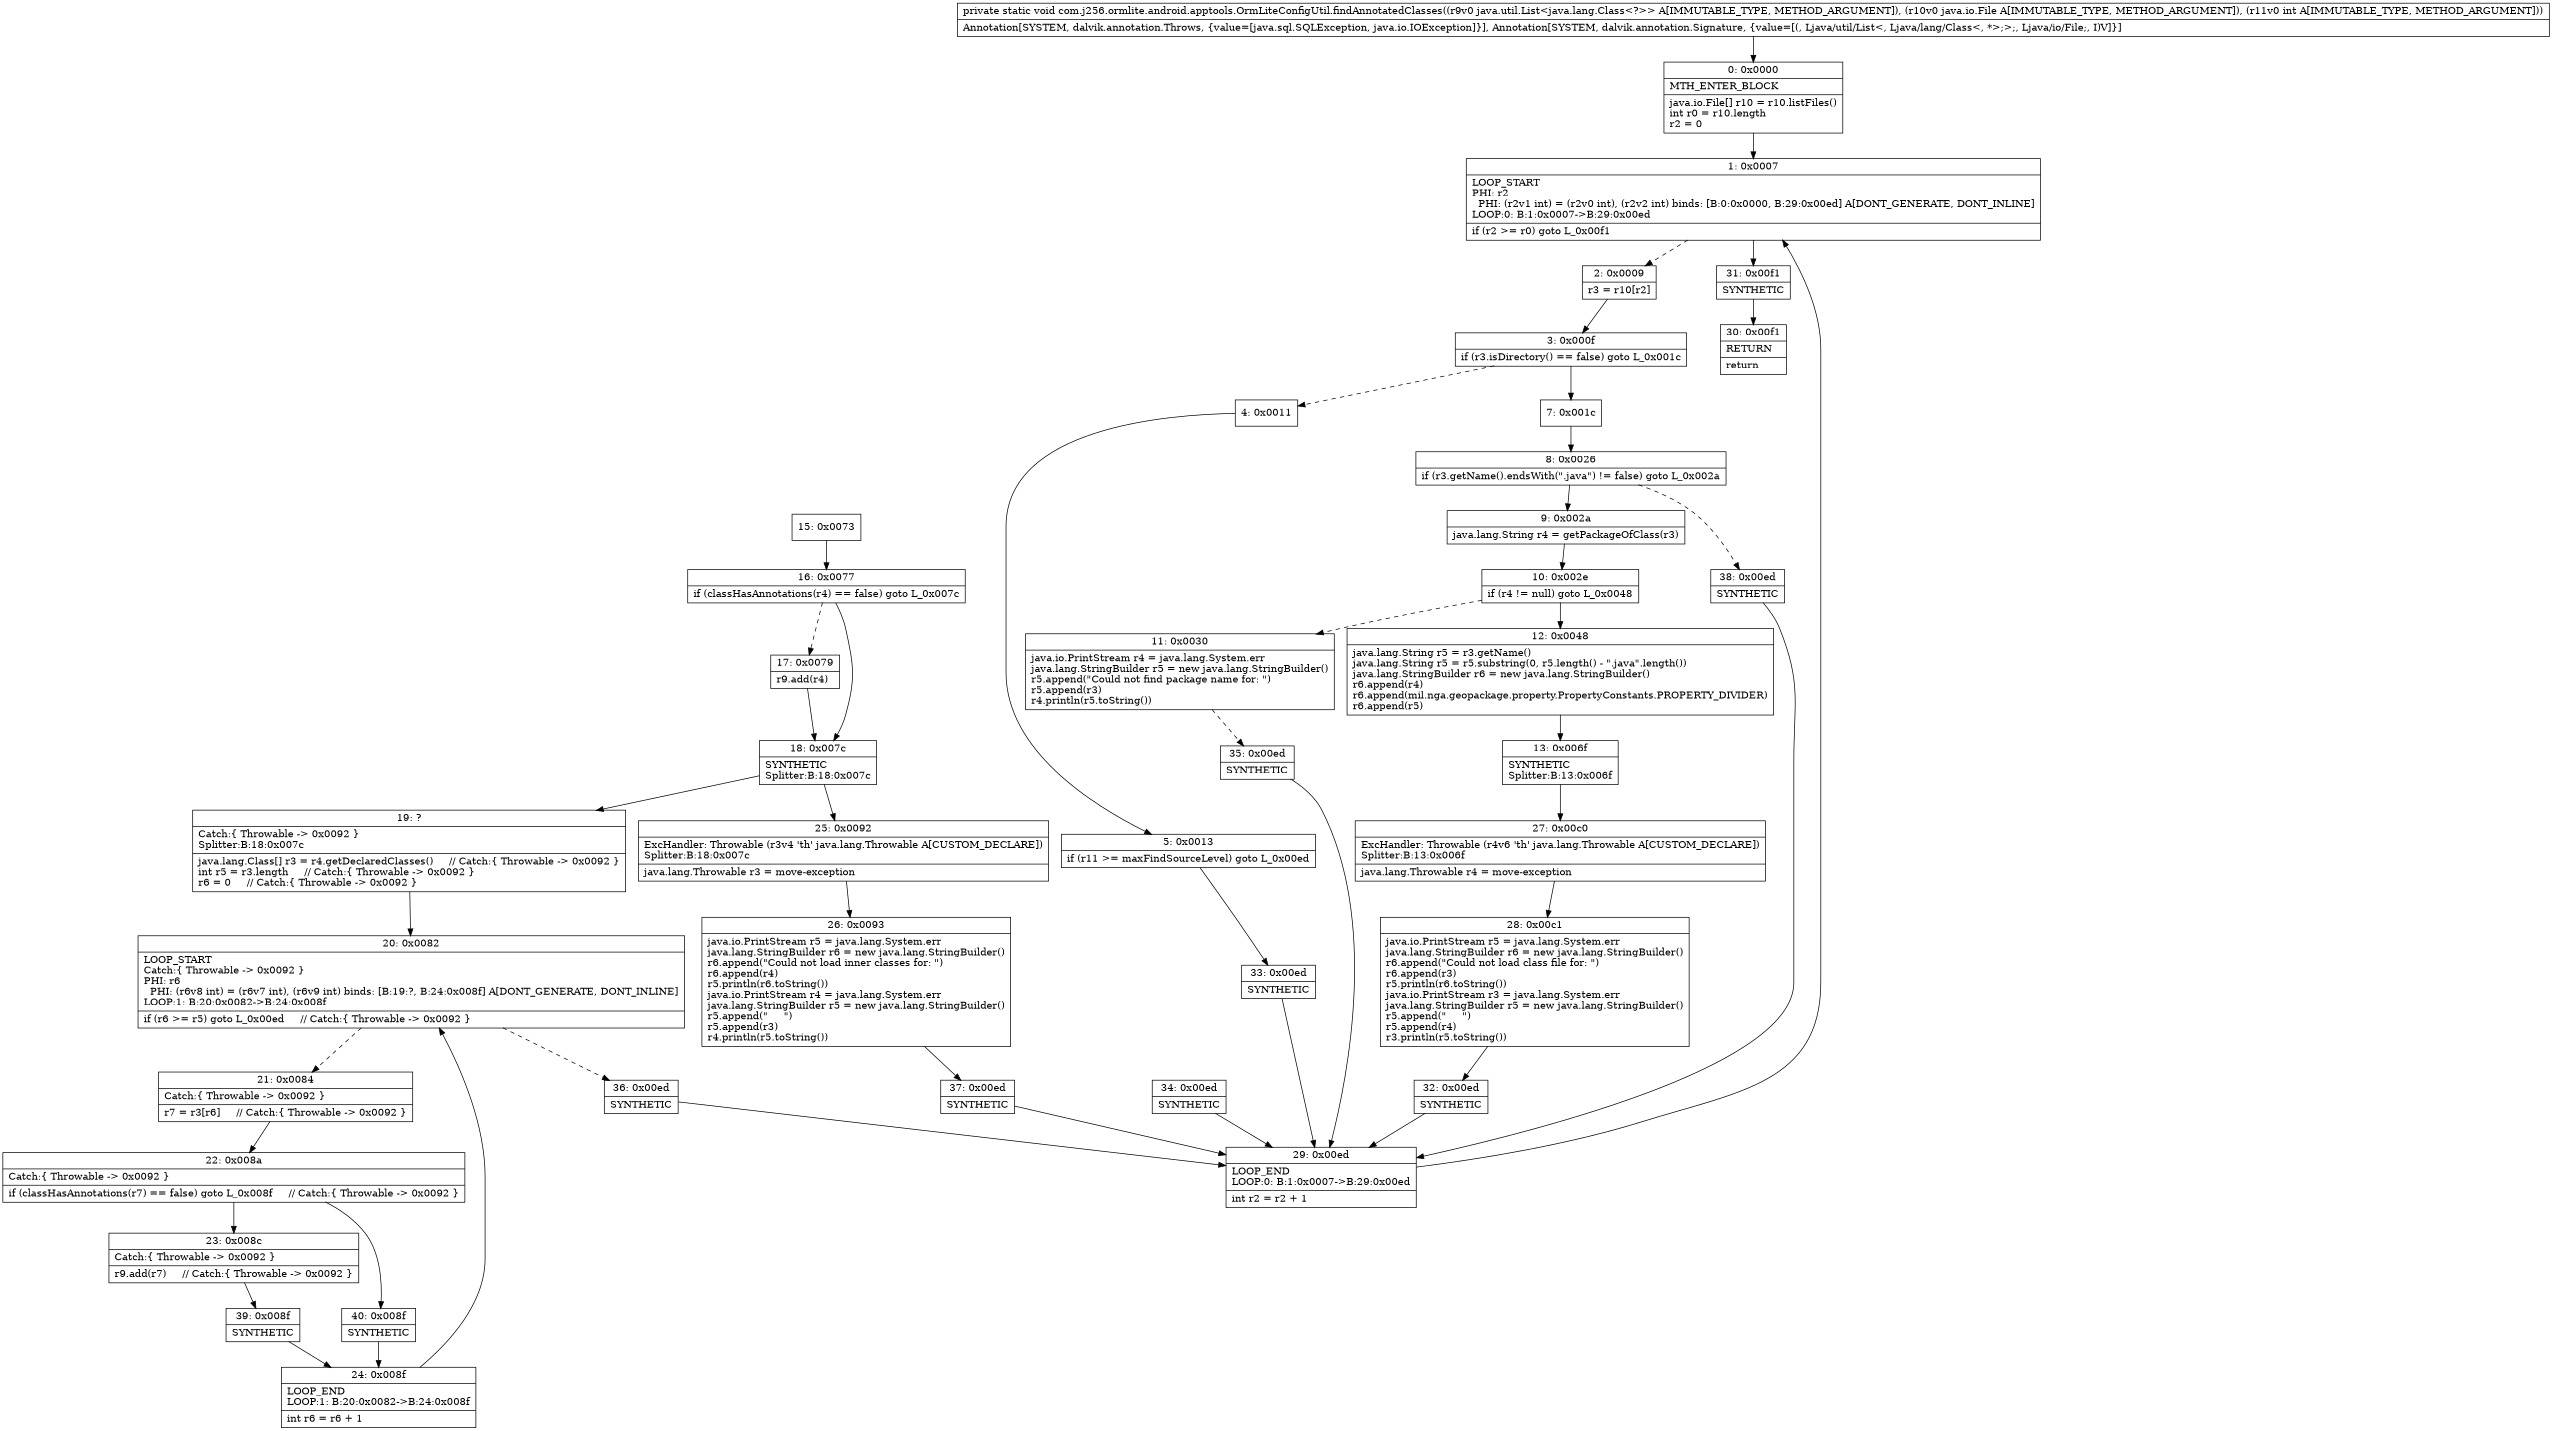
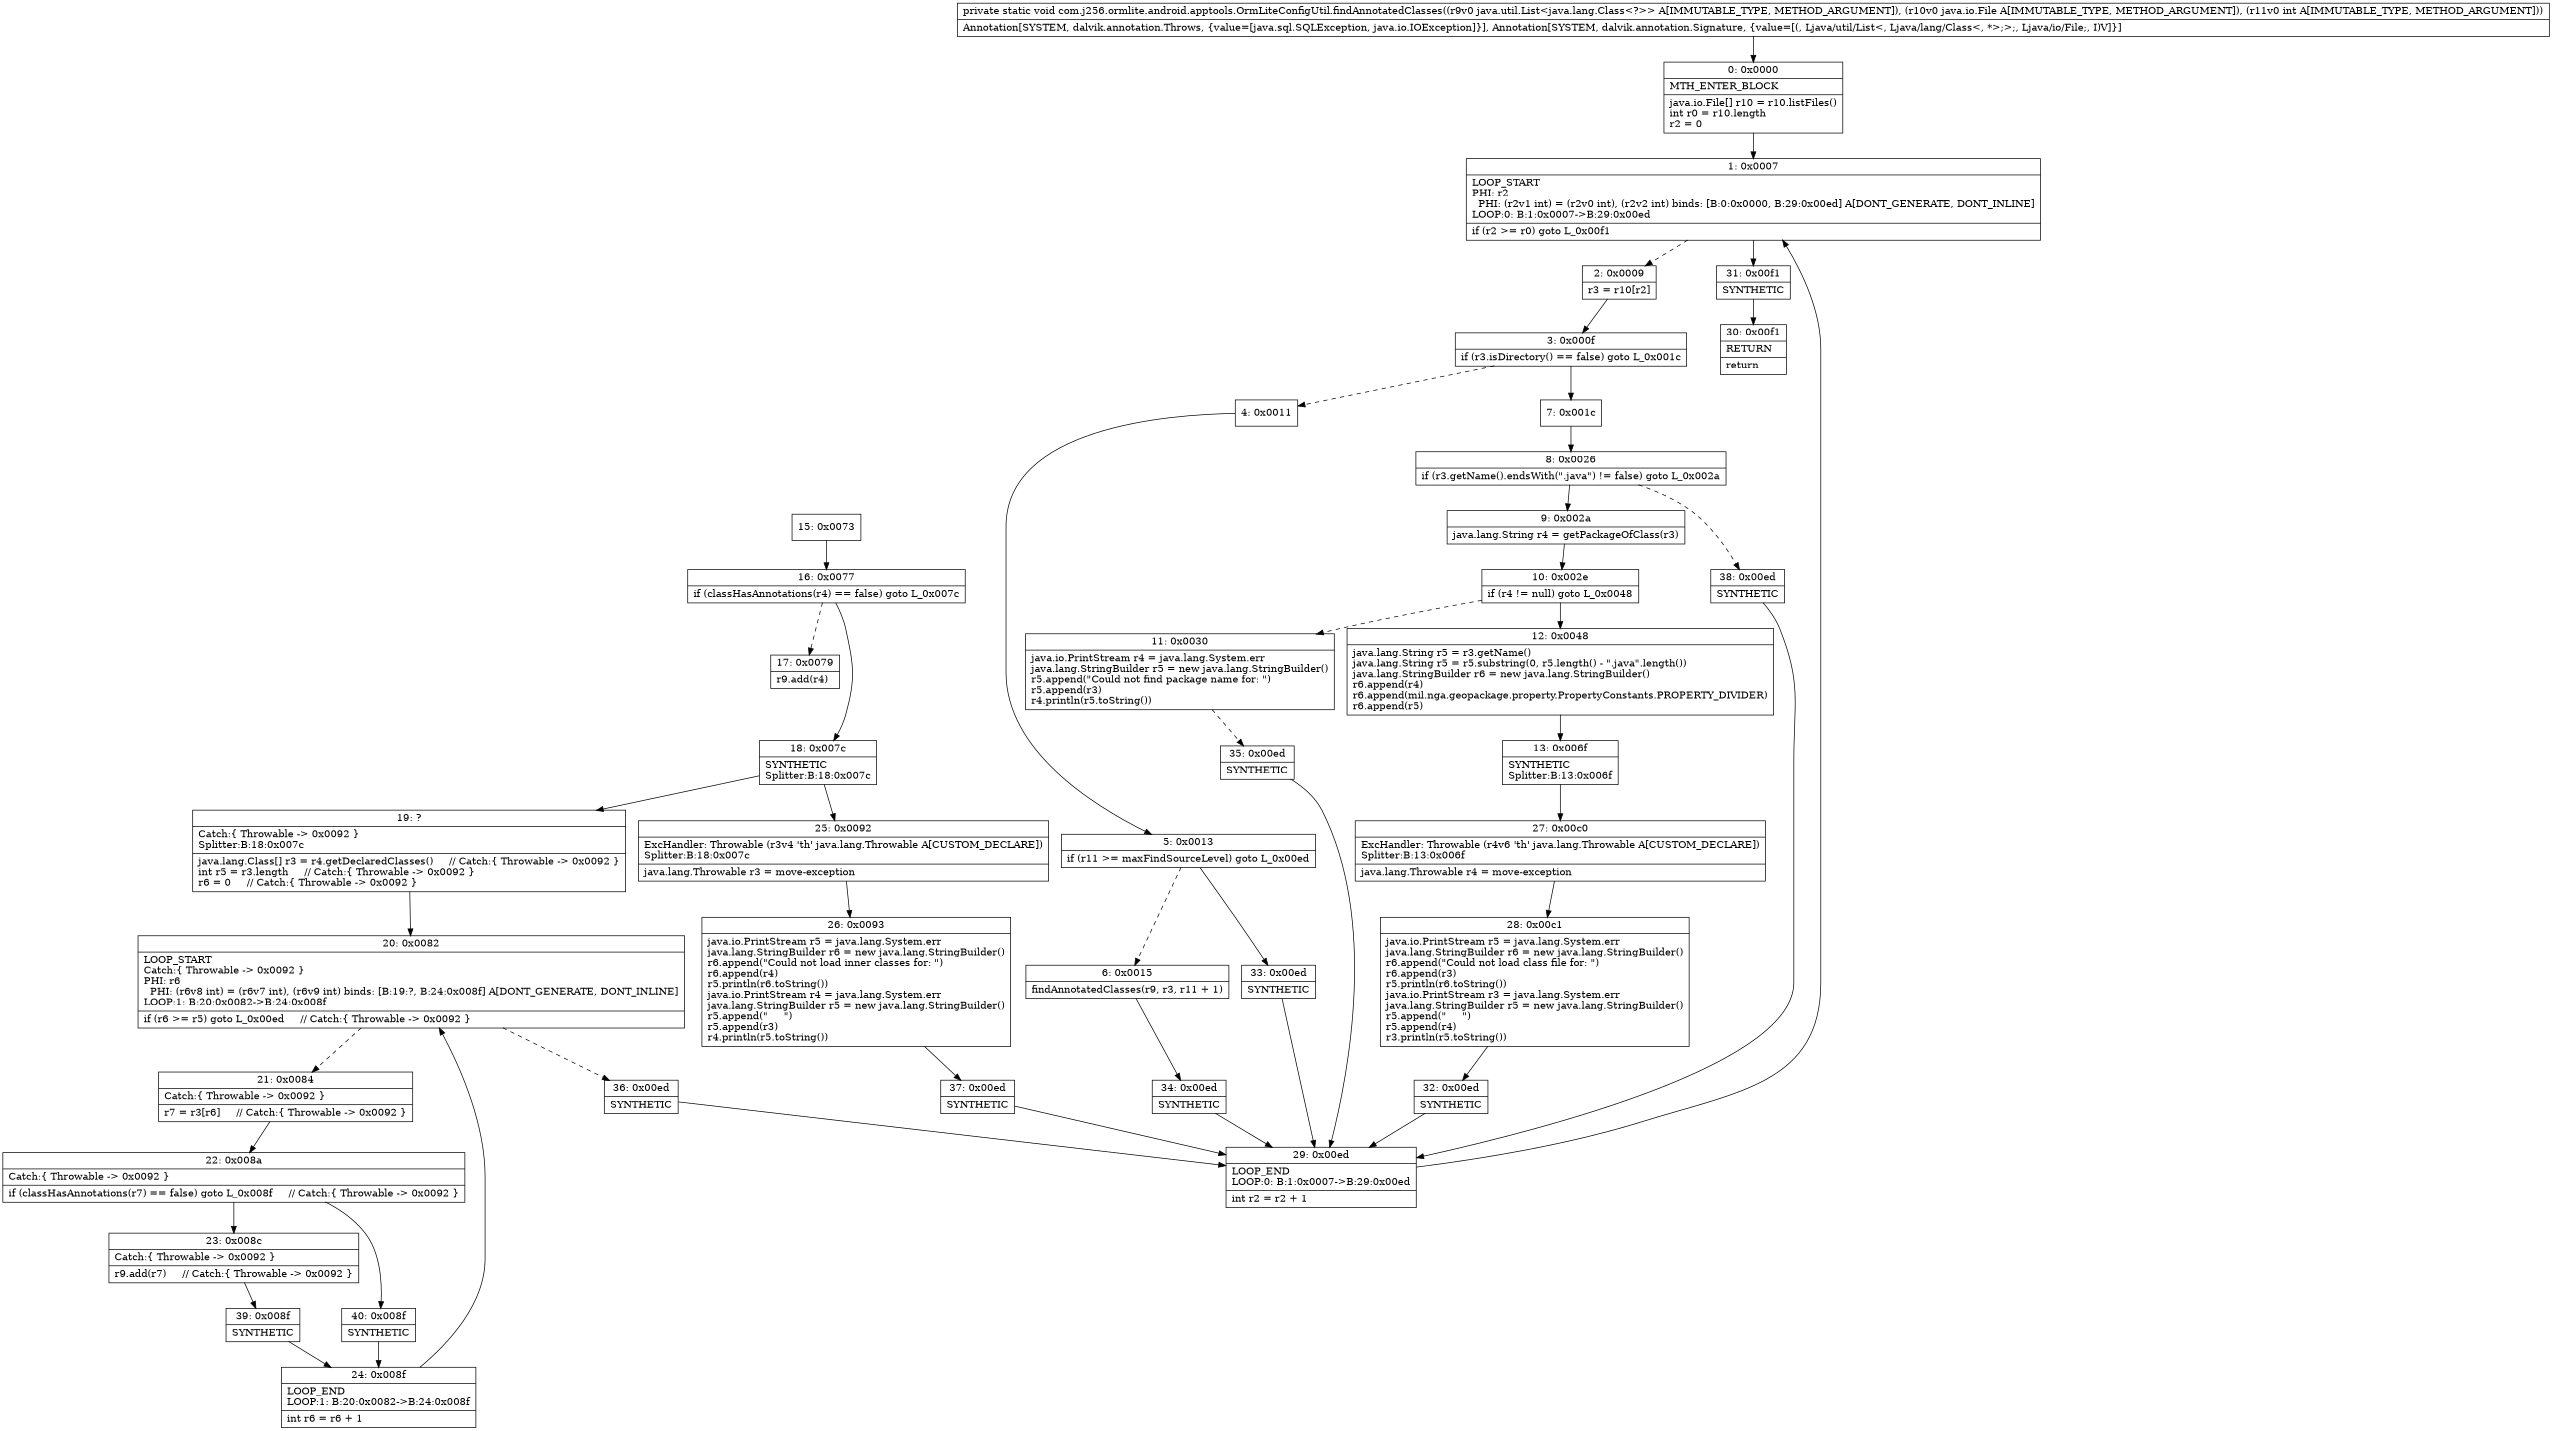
(811, 711) -> none
none -> (1127, 982)
